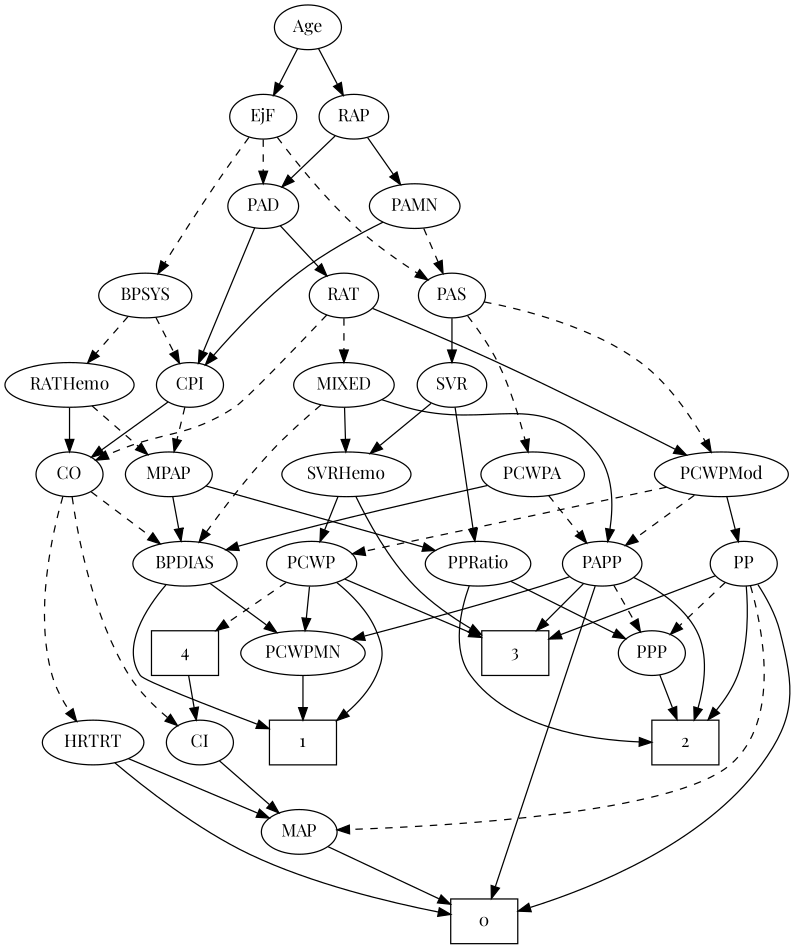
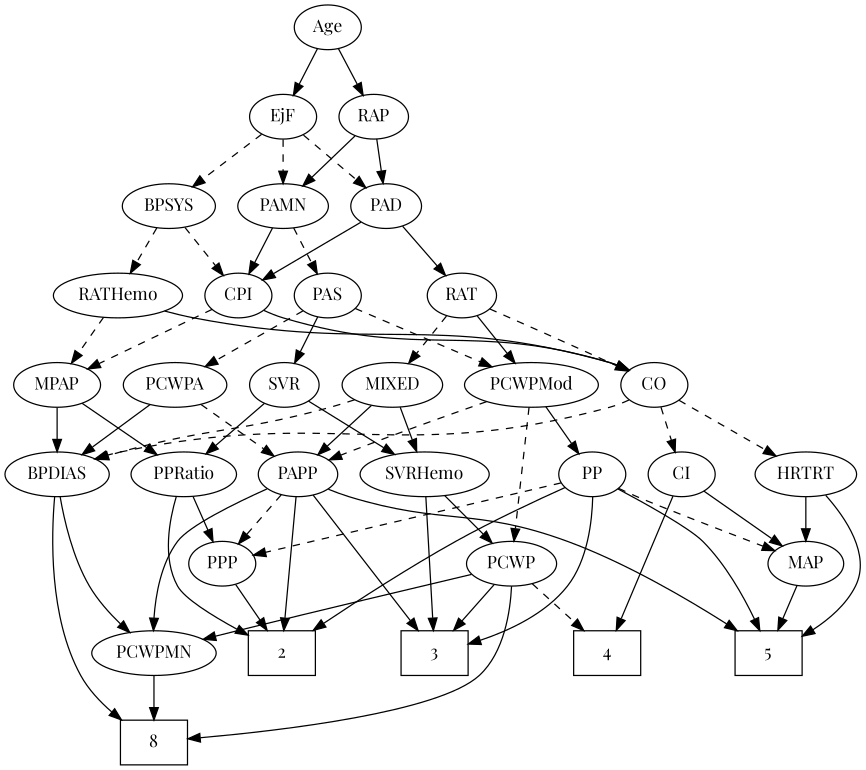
(341, 212) -> (283, 155)
(191, 690) -> (647, 557)
(303, 743) -> (154, 743)
(484, 921) -> (769, 653)
